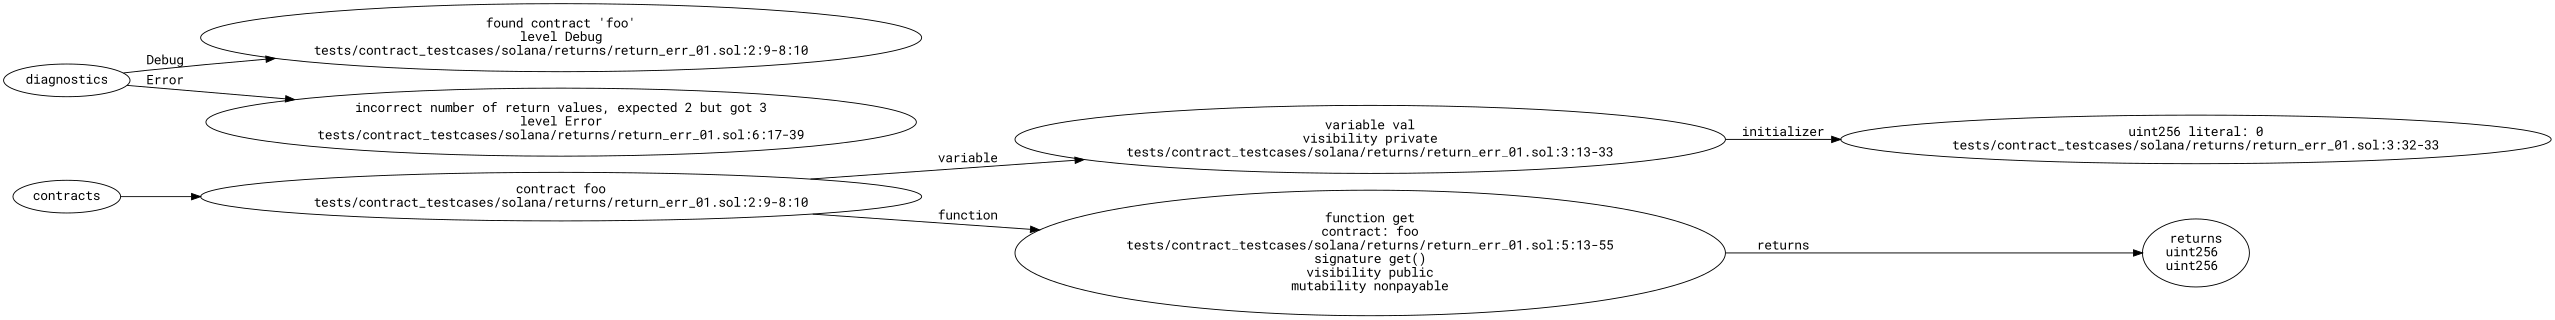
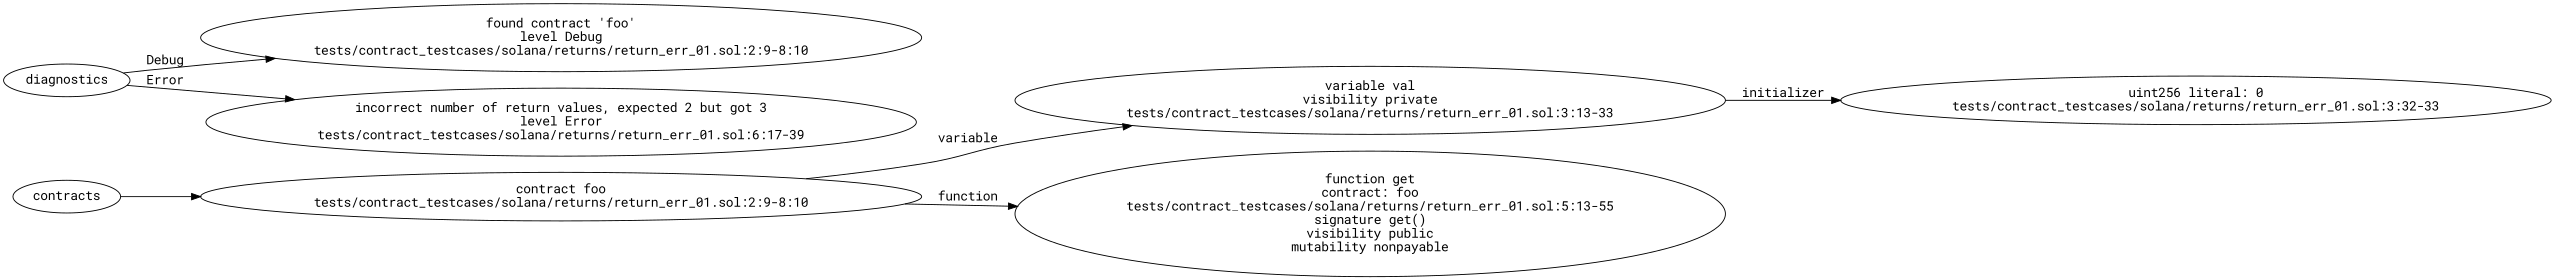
(2196, 253) -> none
